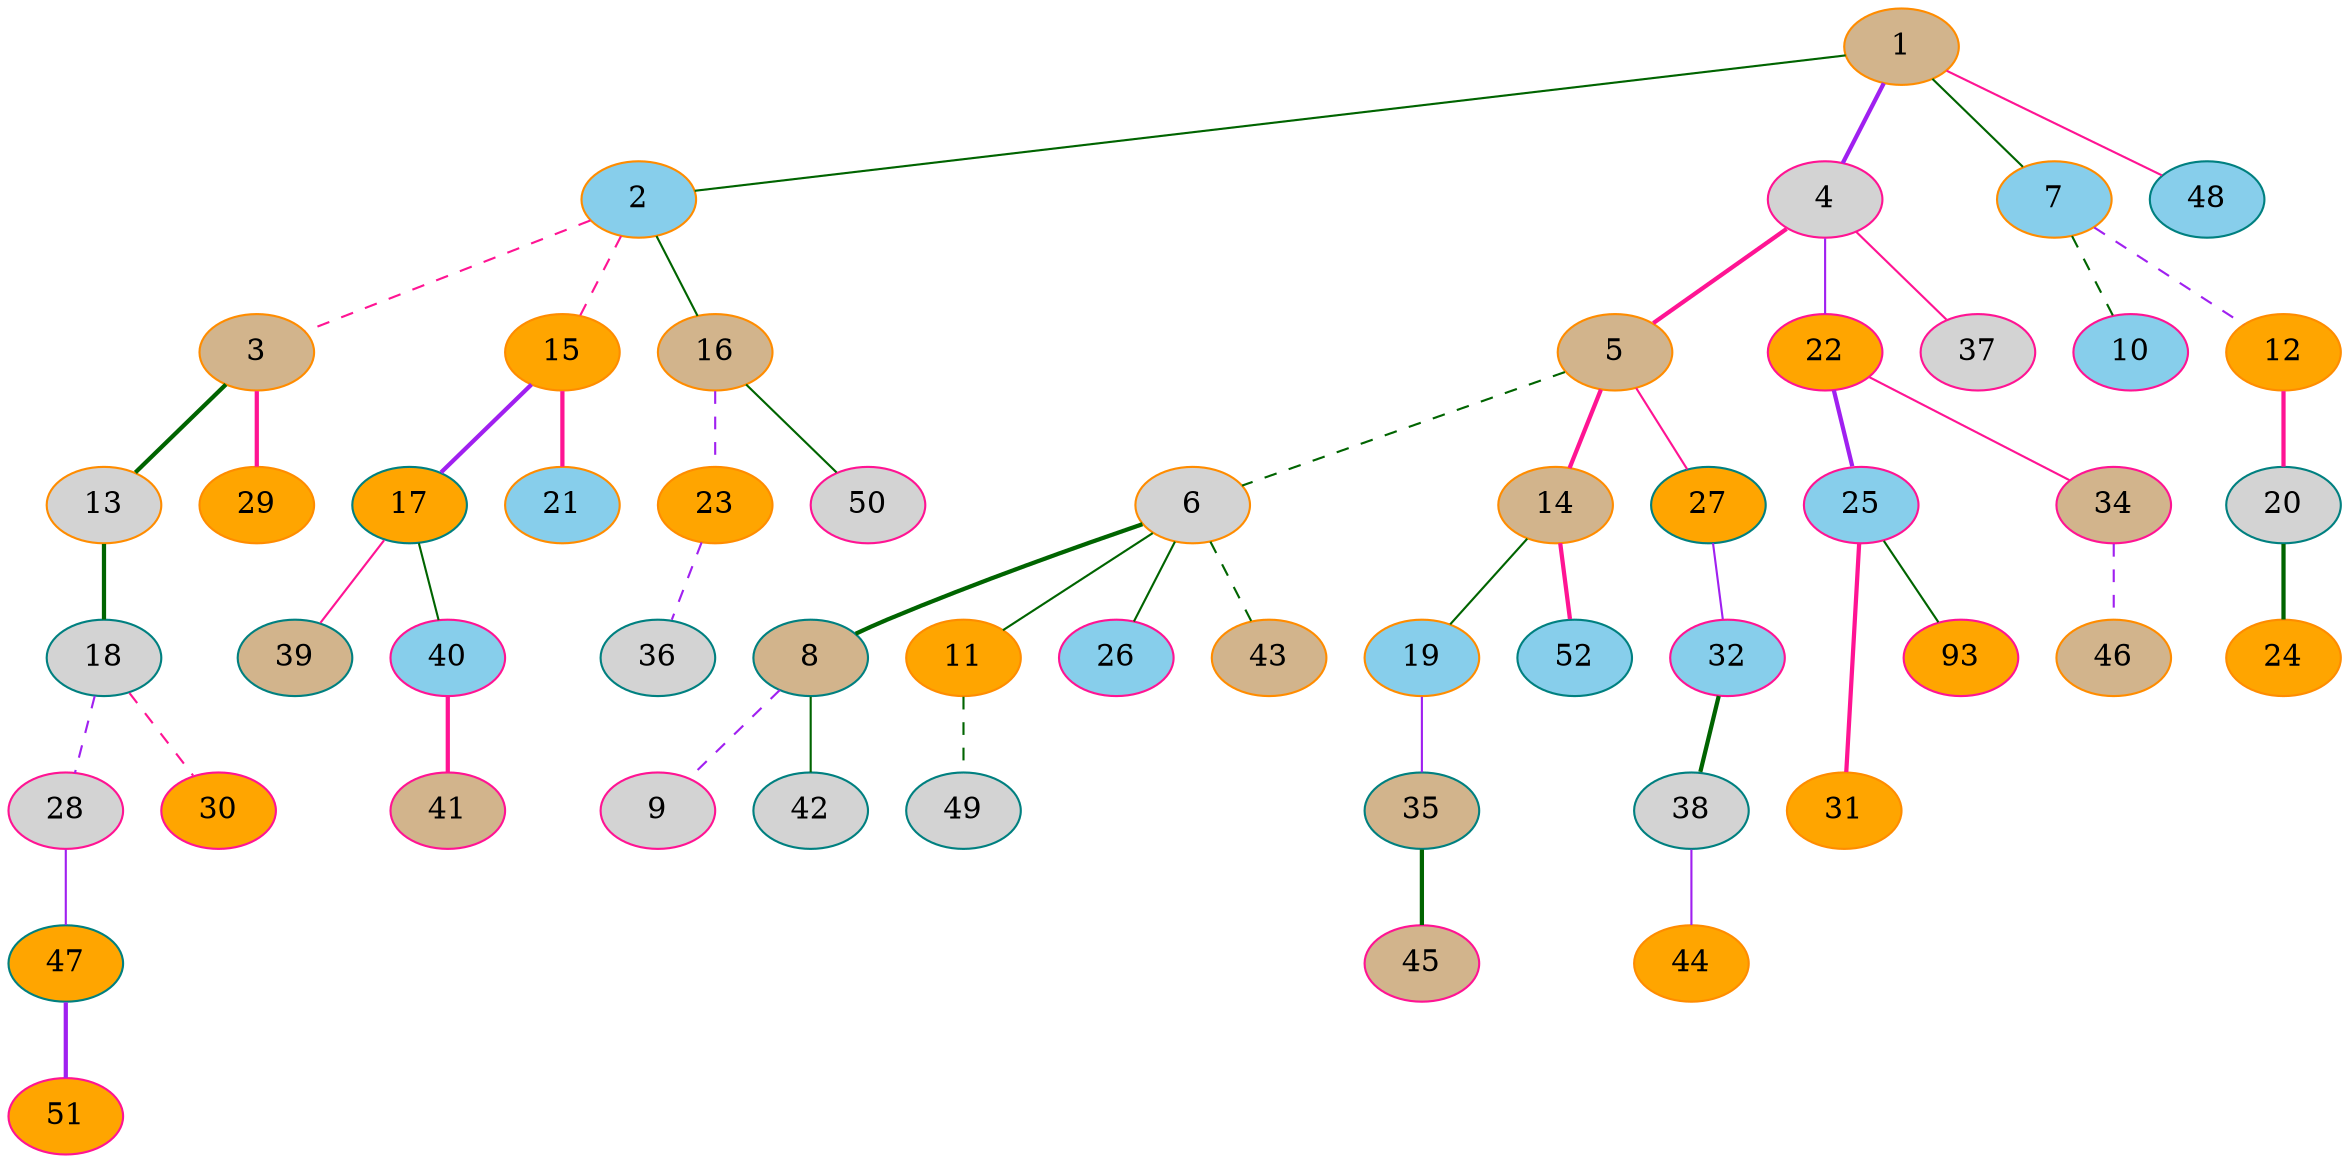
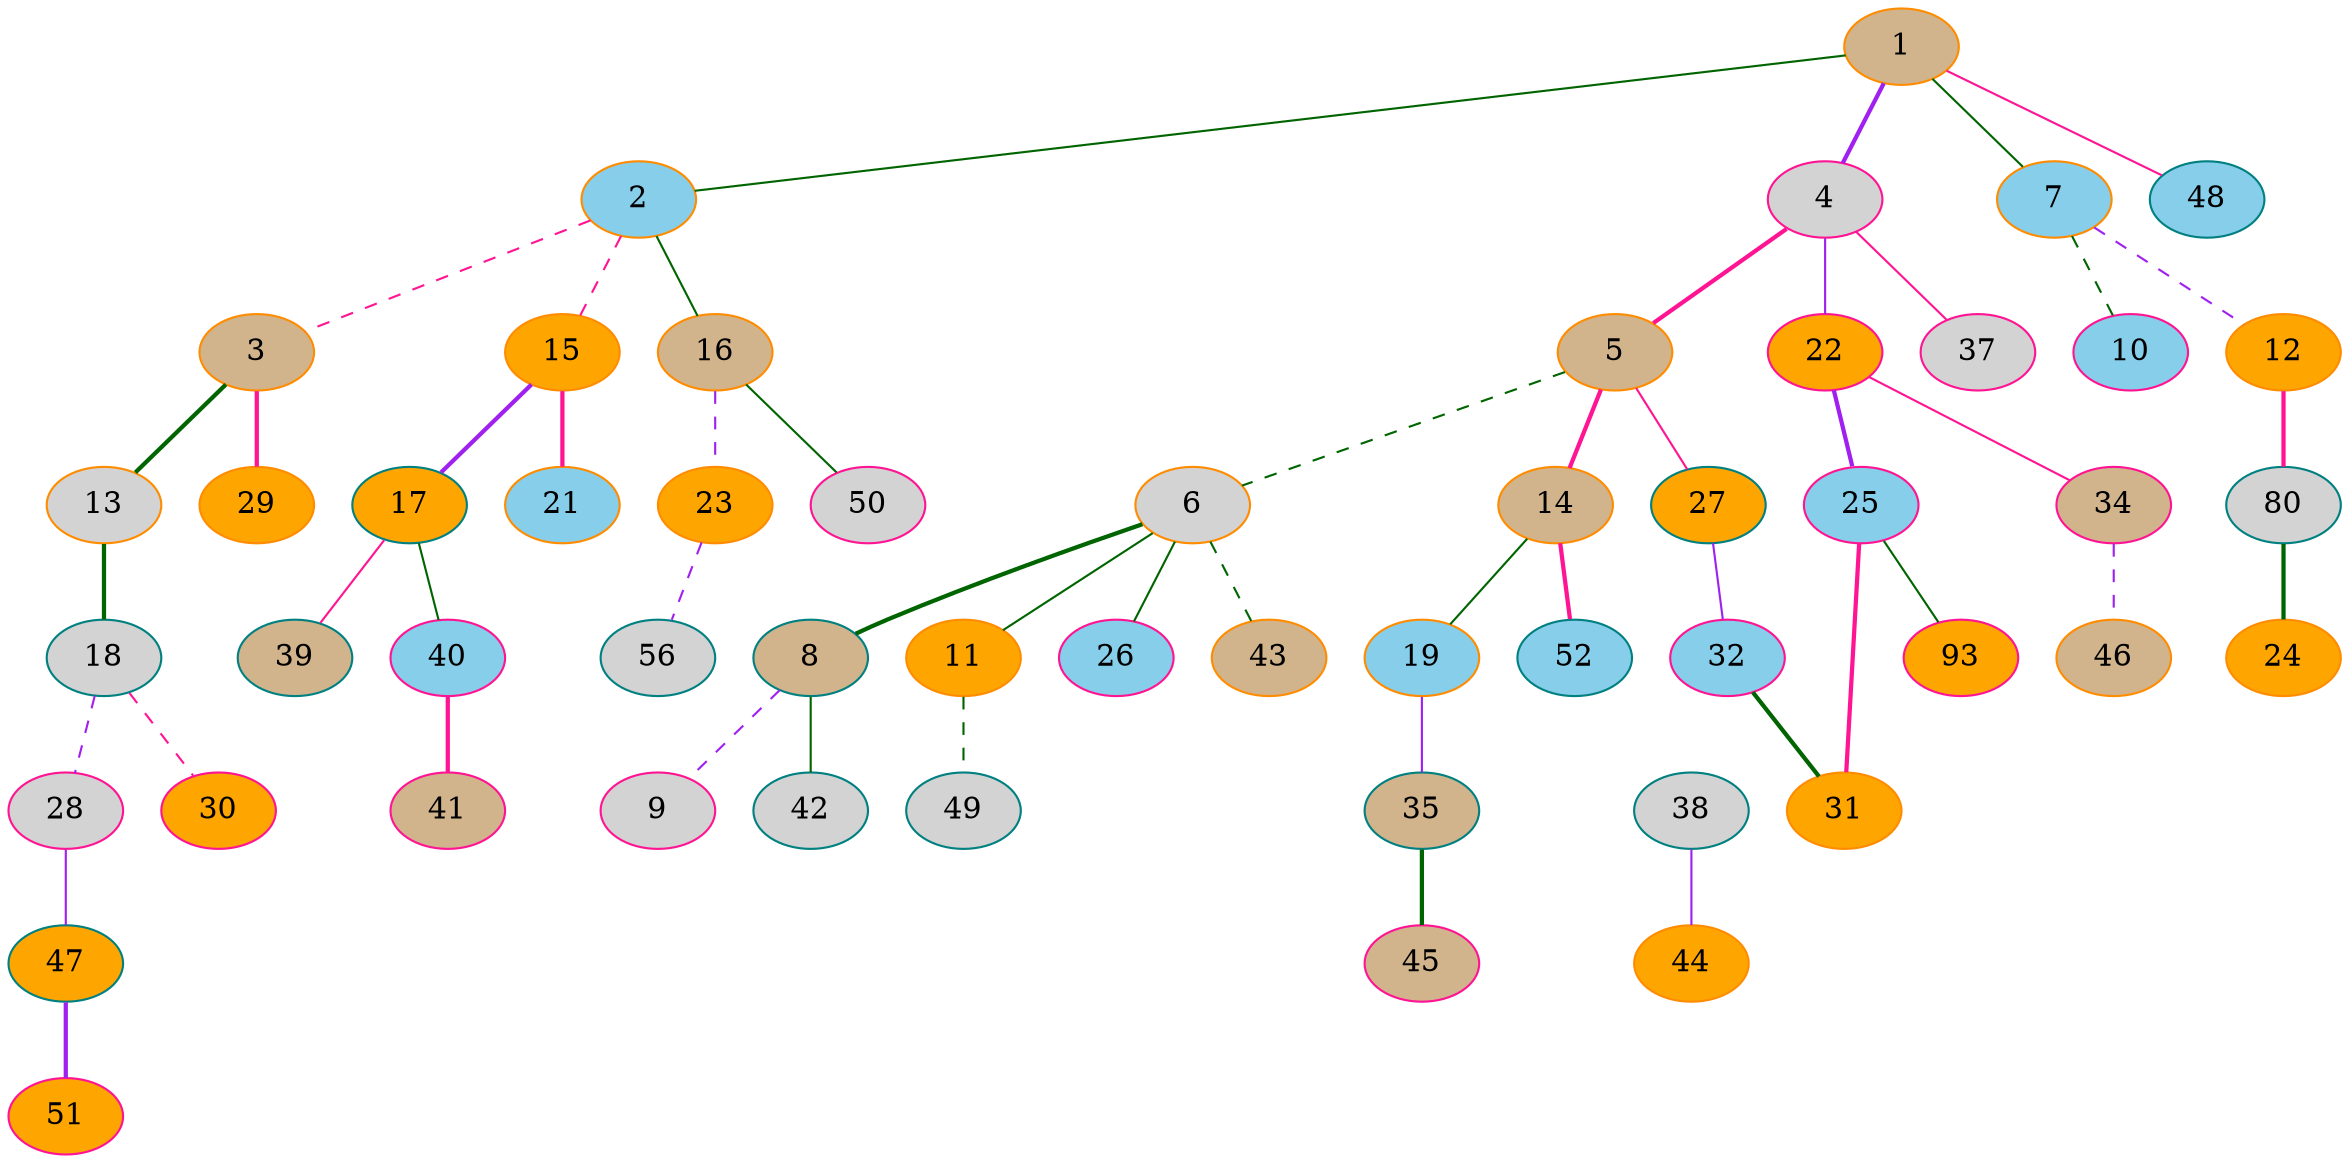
(2284, 505) -> (2284, 505)
(658, 658) -> (658, 658)
(1710, 734) -> (1786, 734)
